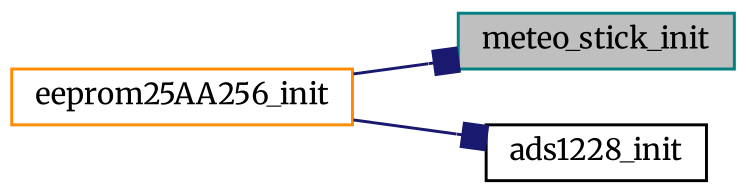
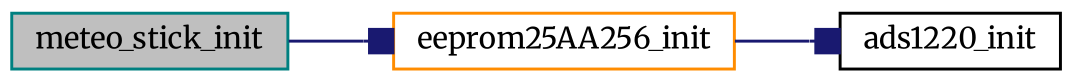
(391, 69) -> (326, 41)
(596, 153) -> (950, 41)
